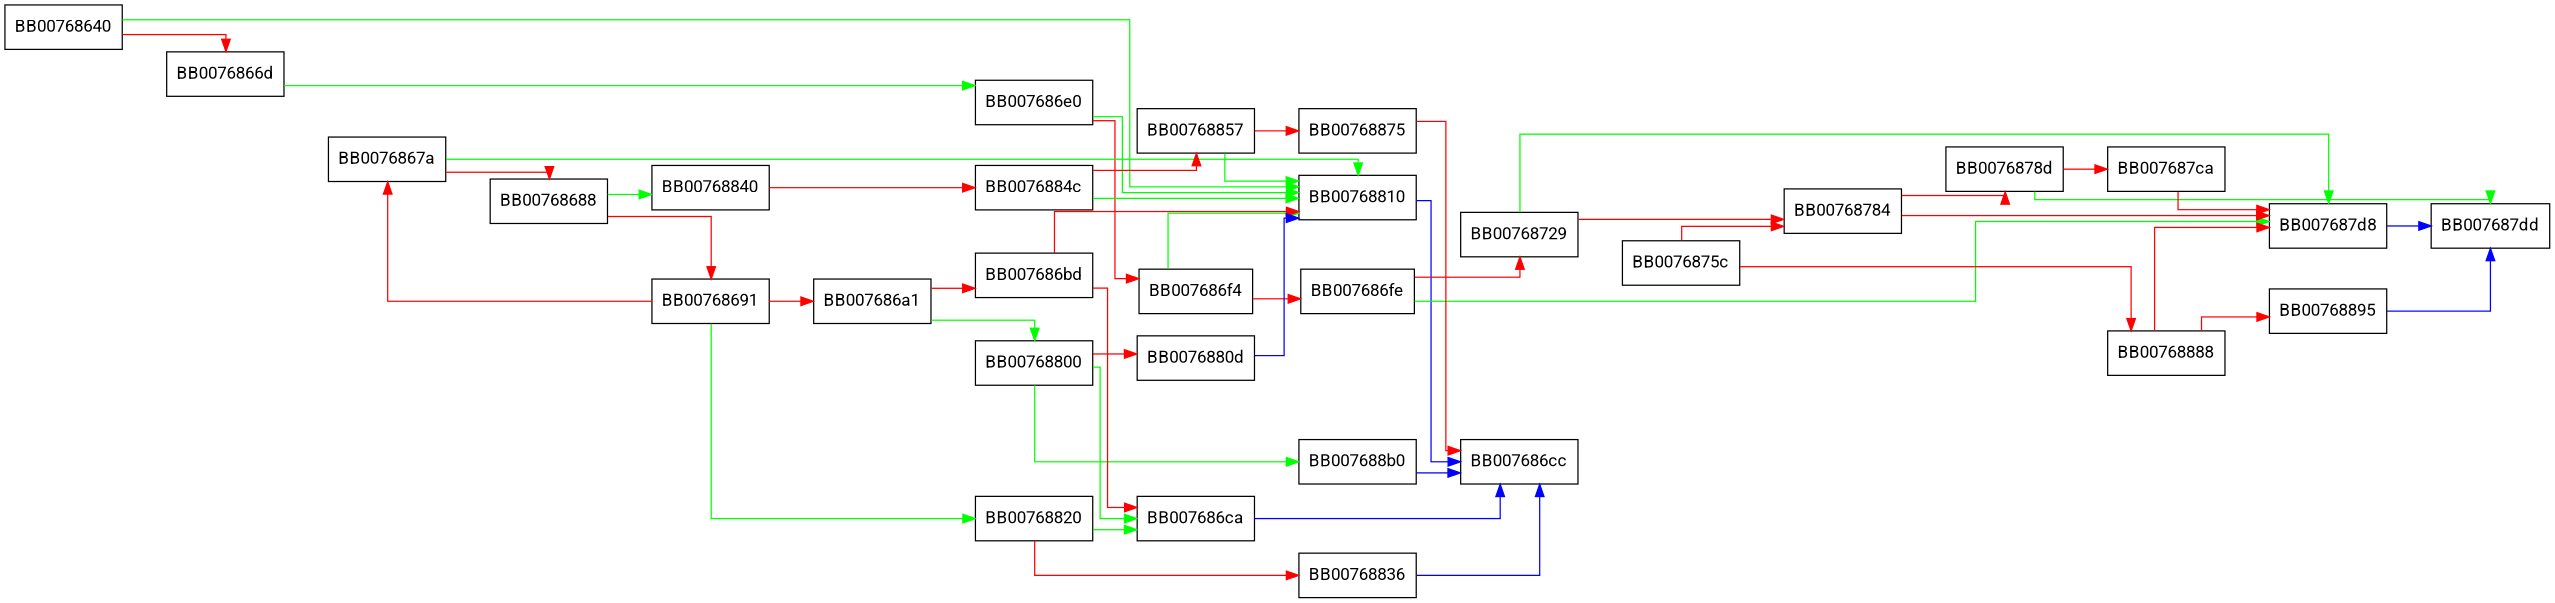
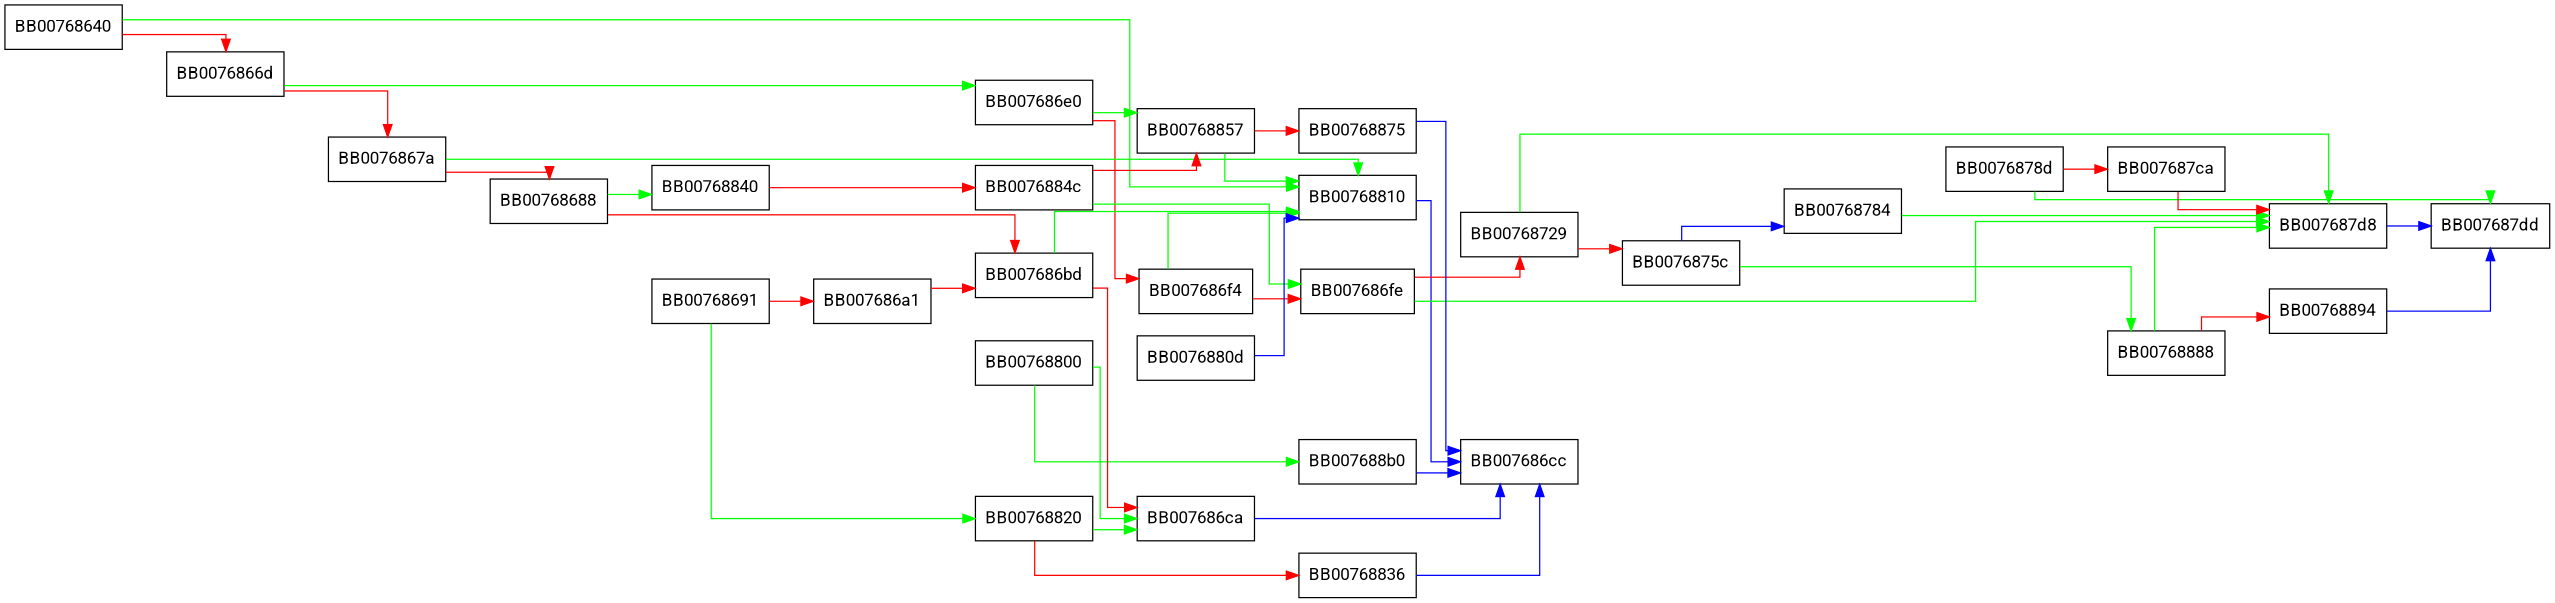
(1122, 188) -> (1109, 113)
(1954, 195) -> none
(1190, 198) -> (1230, 204)
(1150, 212) -> (1136, 212)
(685, 216) -> (824, 215)
(2079, 216) -> (2079, 216)
(1675, 219) -> (1594, 249)
(1719, 226) -> (1719, 226)
(2155, 233) -> (2155, 233)
(1446, 263) -> (1446, 263)
(1961, 267) -> (1961, 267)
(466, 301) -> (353, 91)
(2328, 311) -> (2328, 311)
(987, 320) -> none
(1115, 354) -> none
